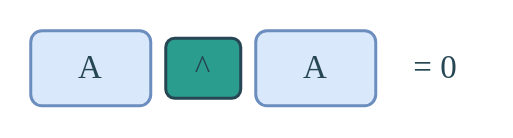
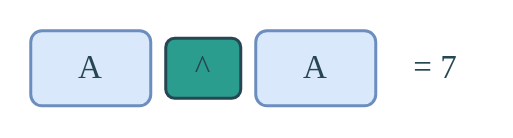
(436, 68) -> (436, 68)
